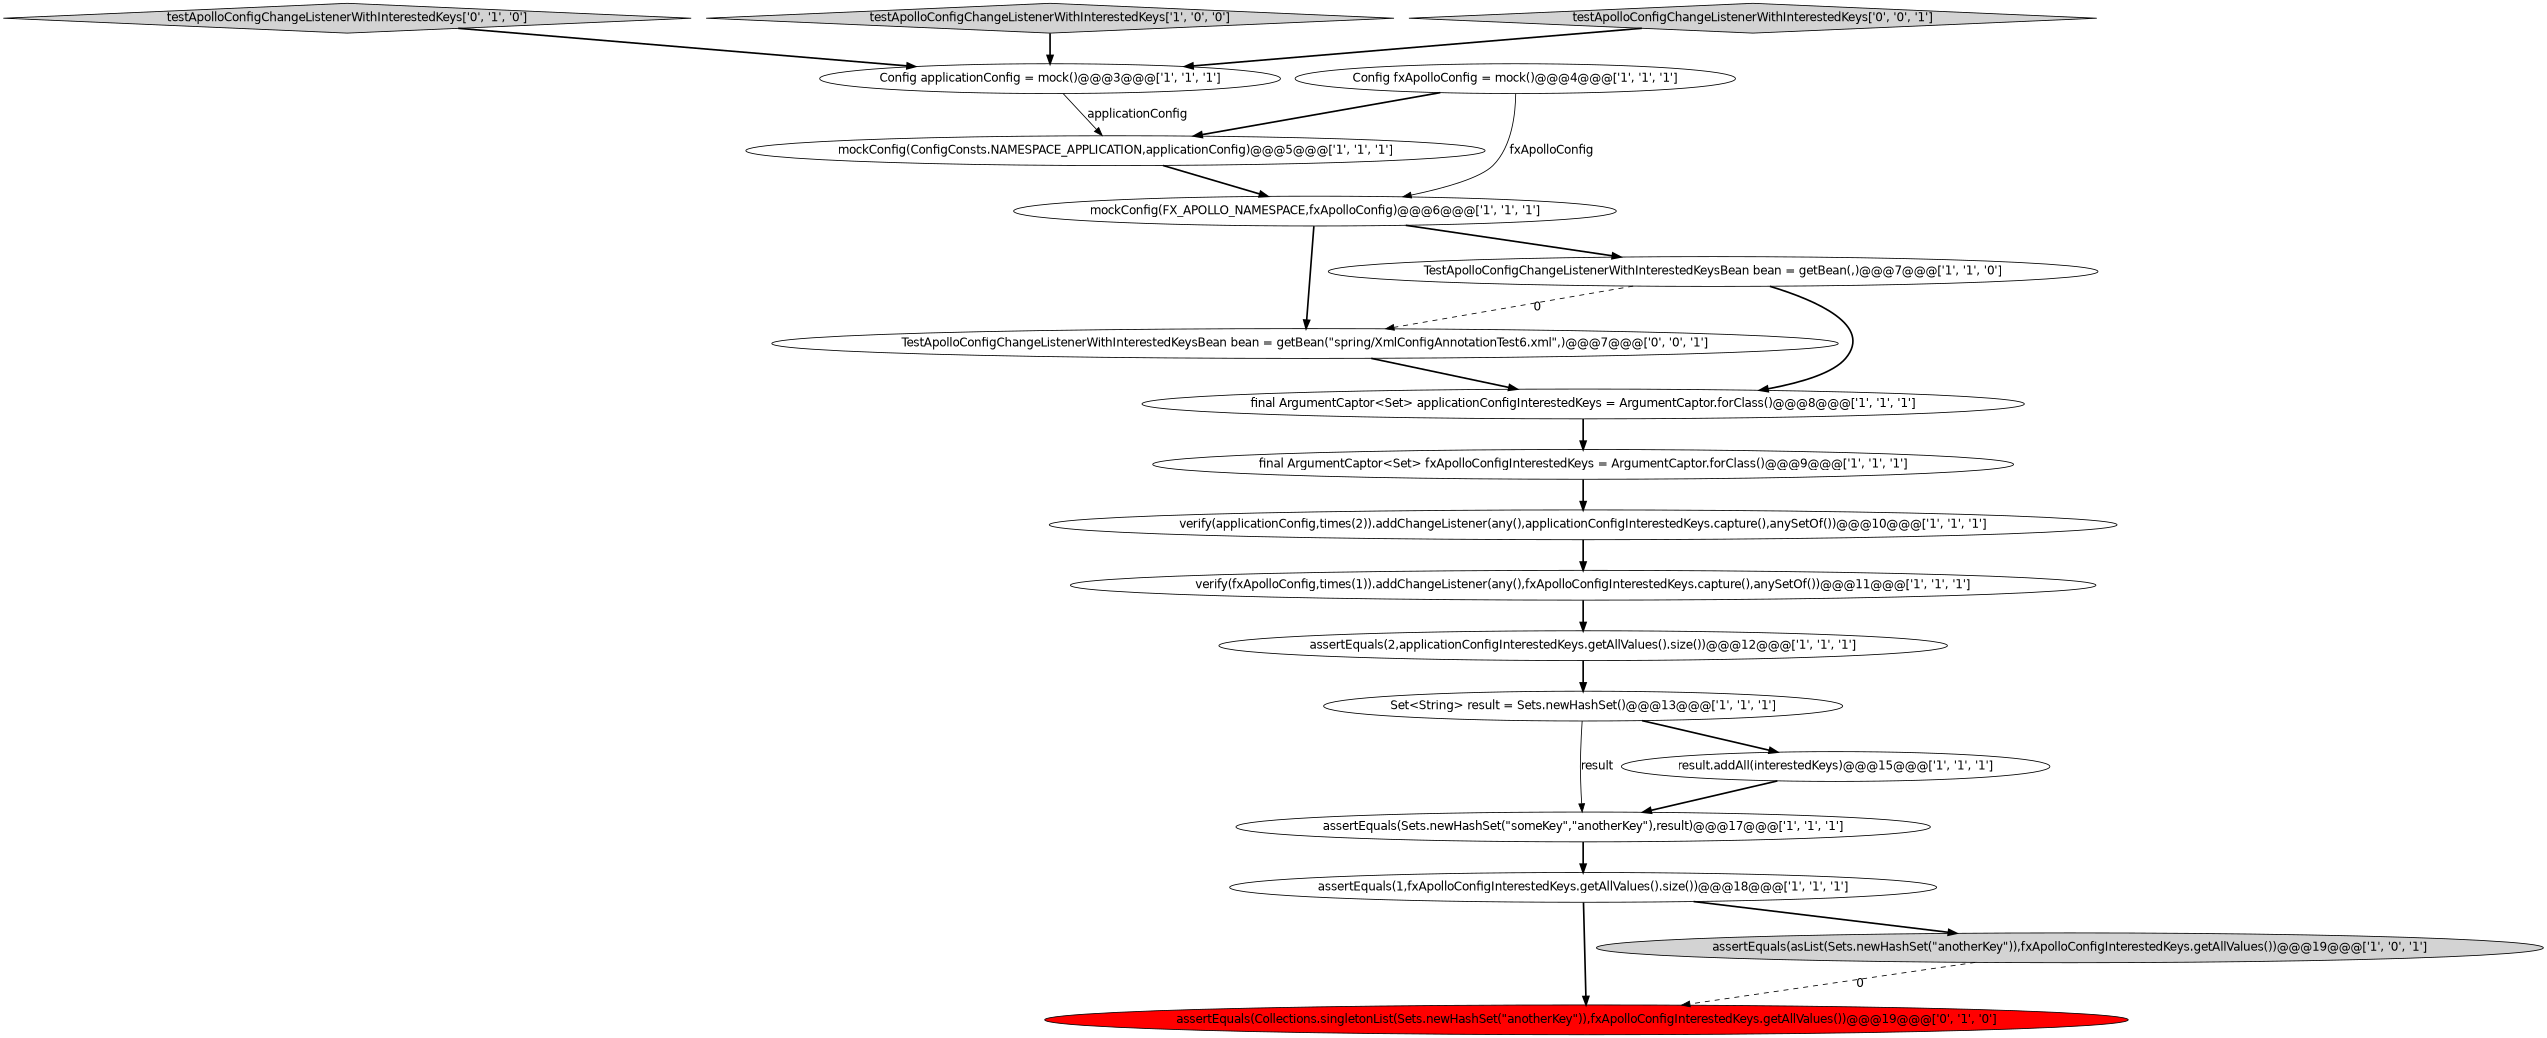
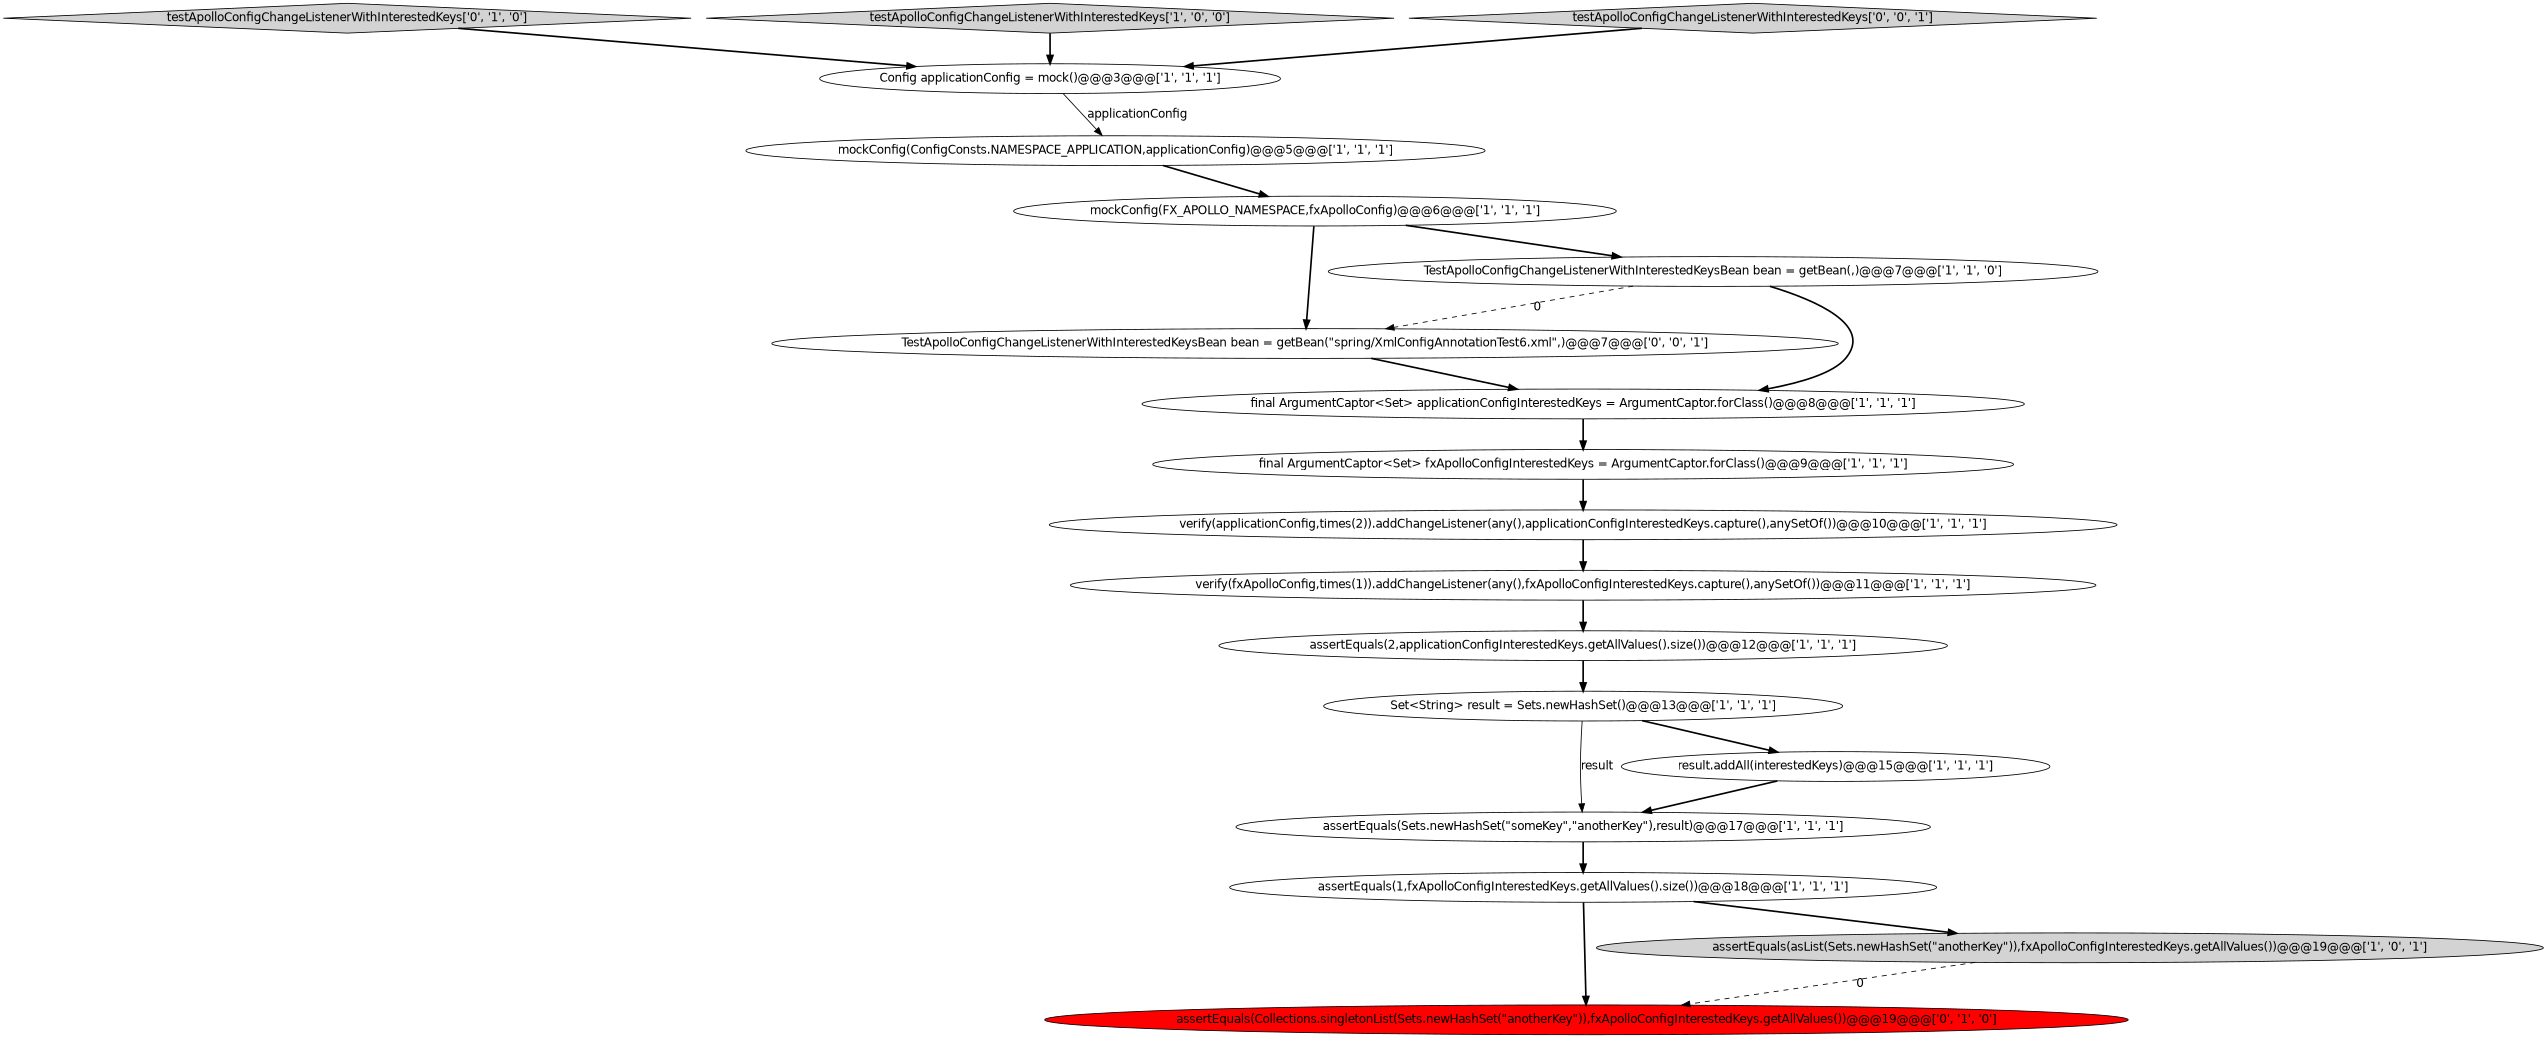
(1515, 79) -> none
